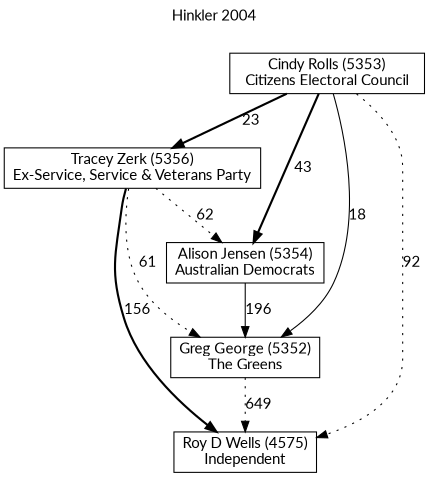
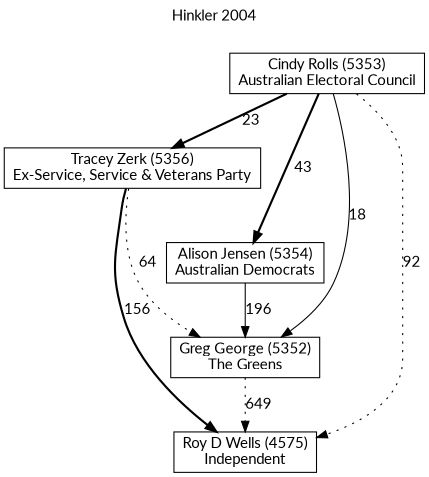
(327, 73) -> (327, 73)
(185, 212) -> none
(148, 263) -> (148, 263)
